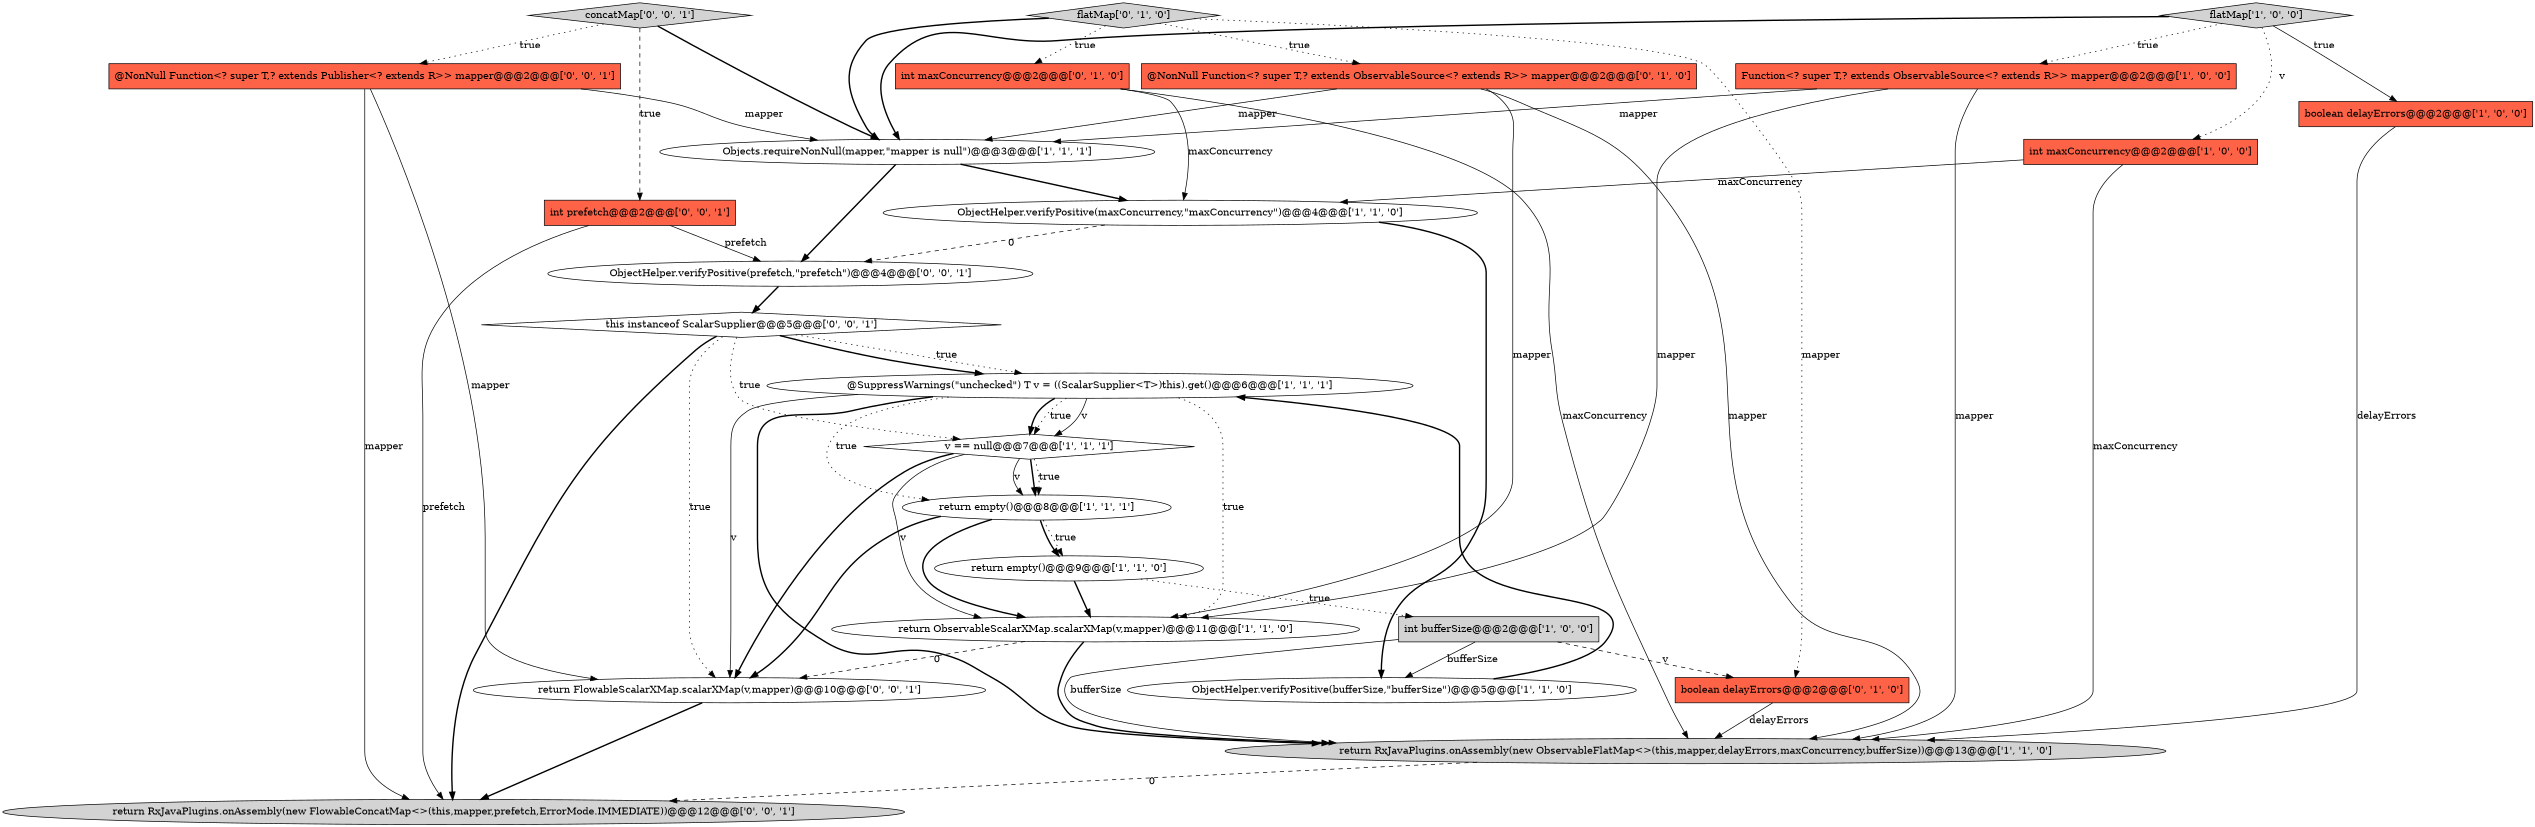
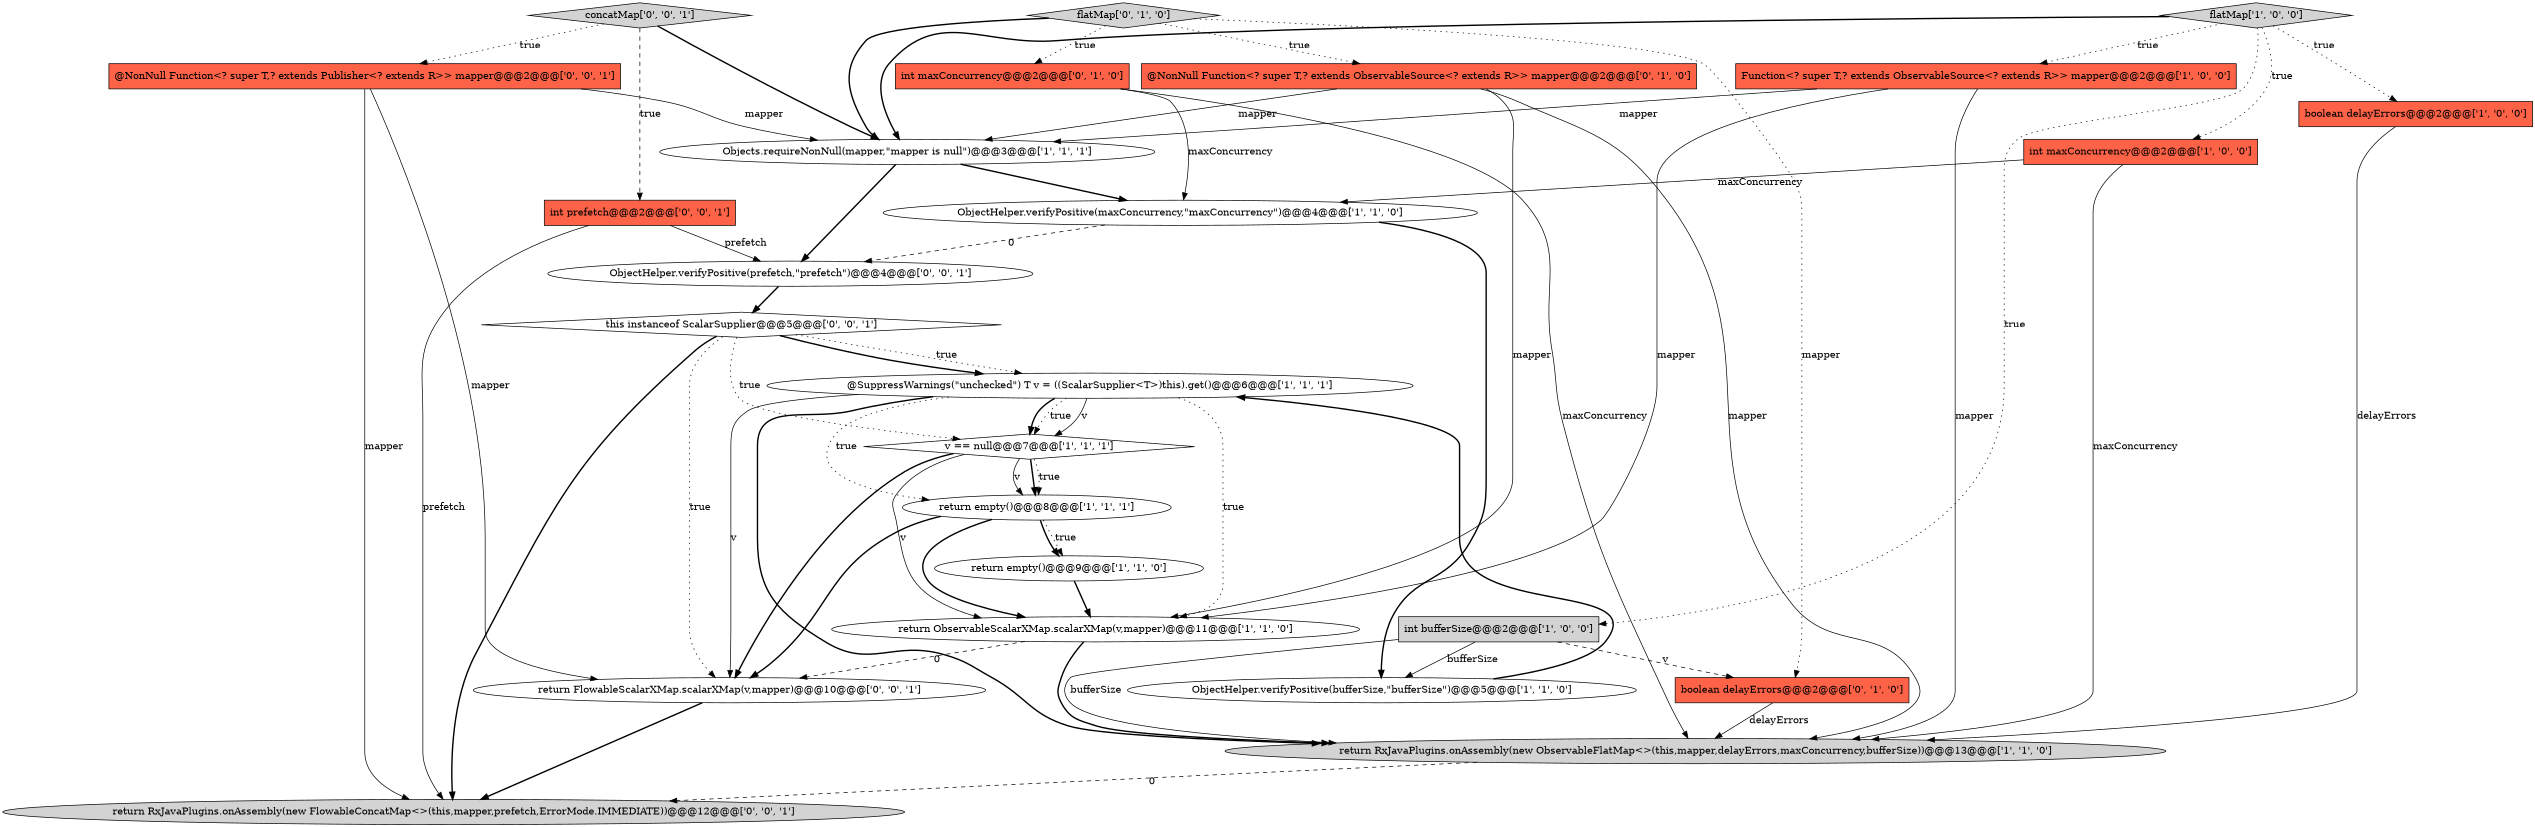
(2332, 61) -> (2332, 61)
(2282, 76) -> (2282, 76)
(1260, 596) -> (2004, 365)
